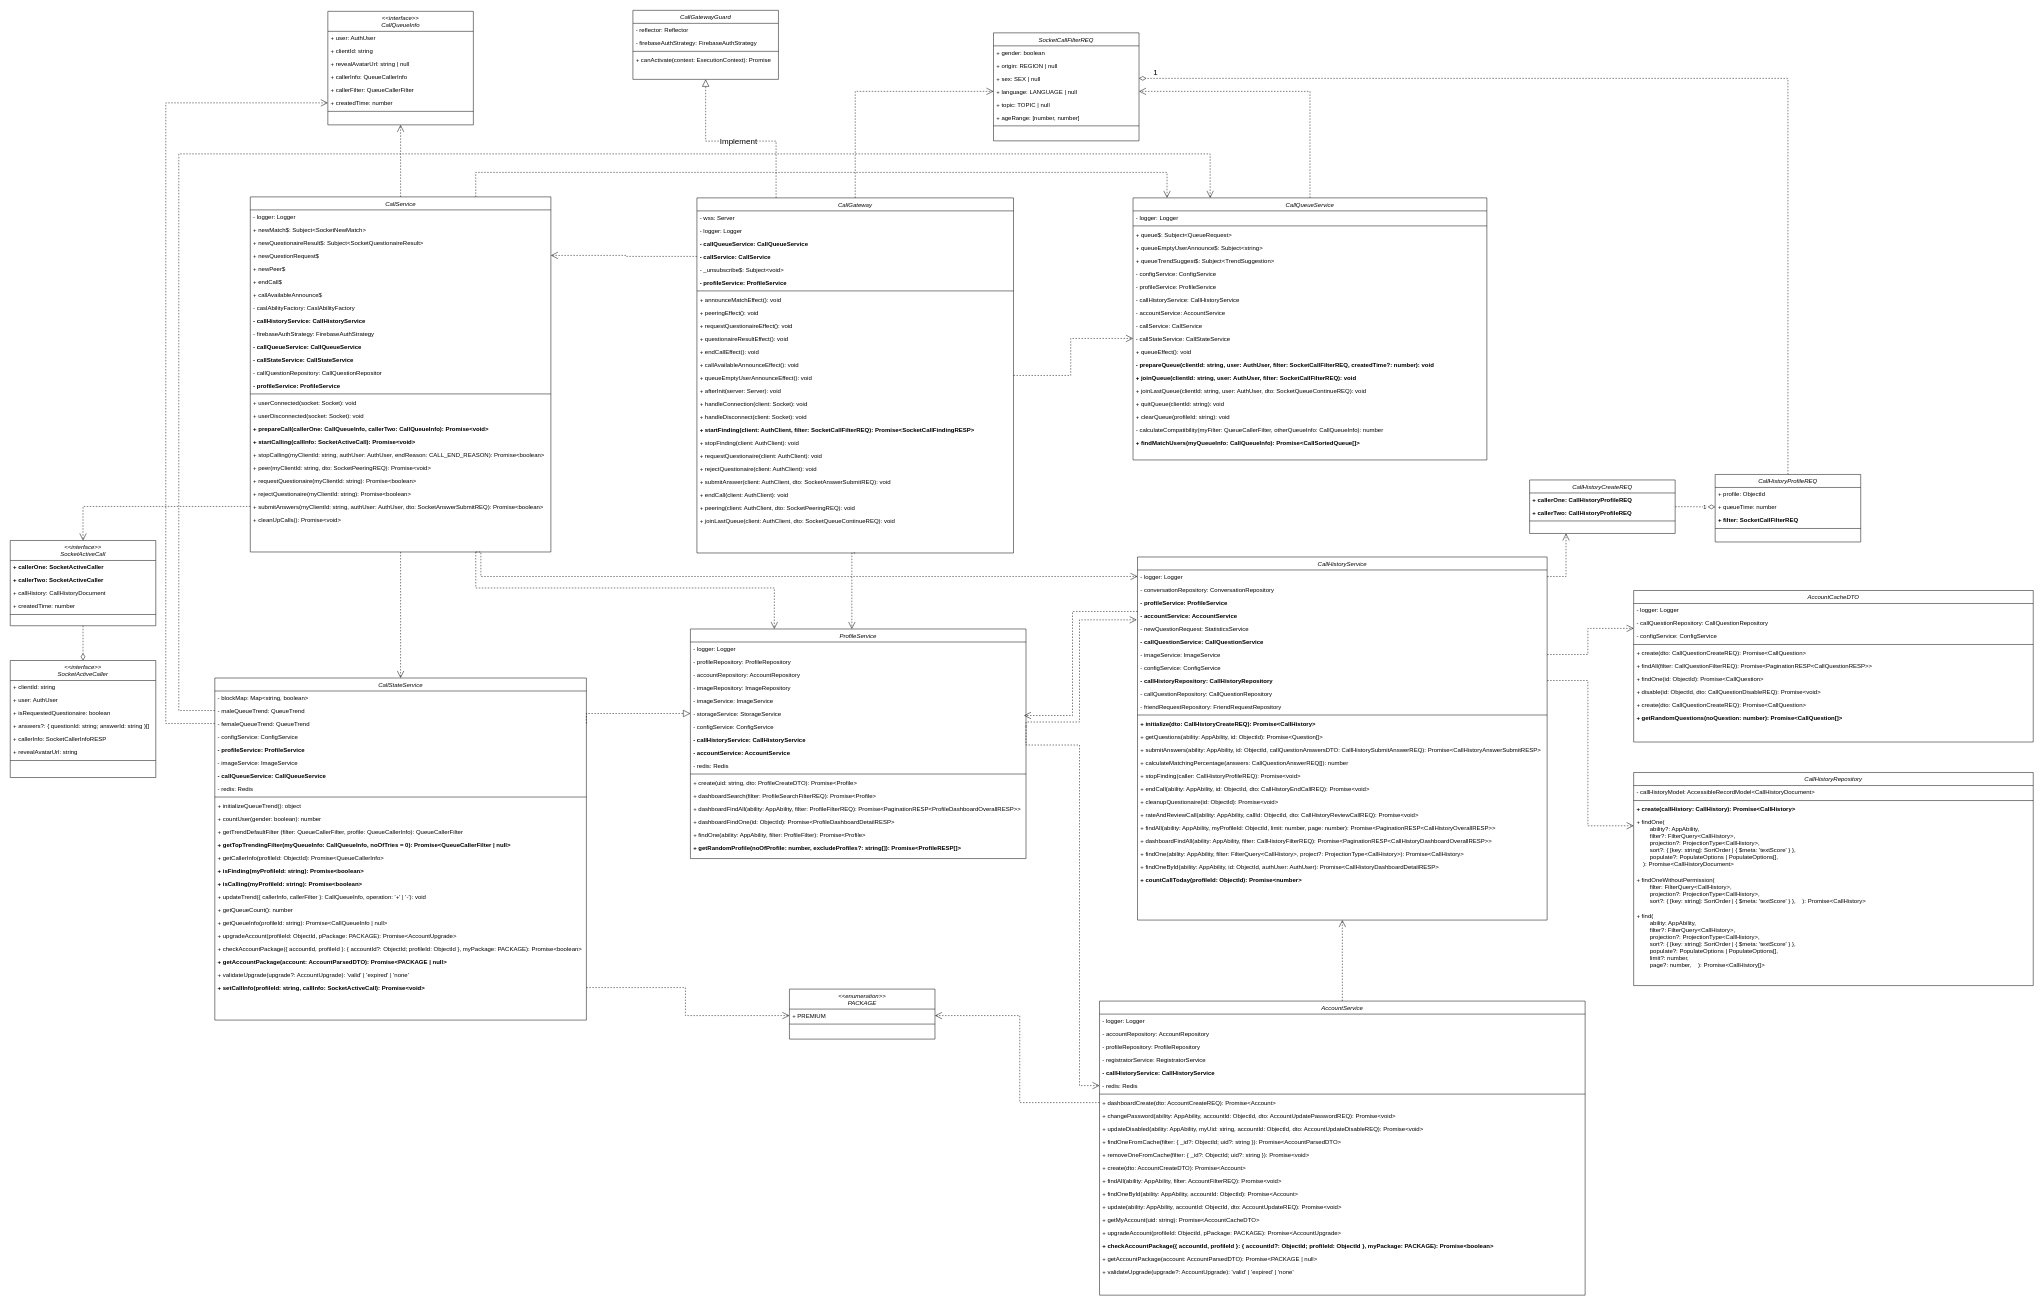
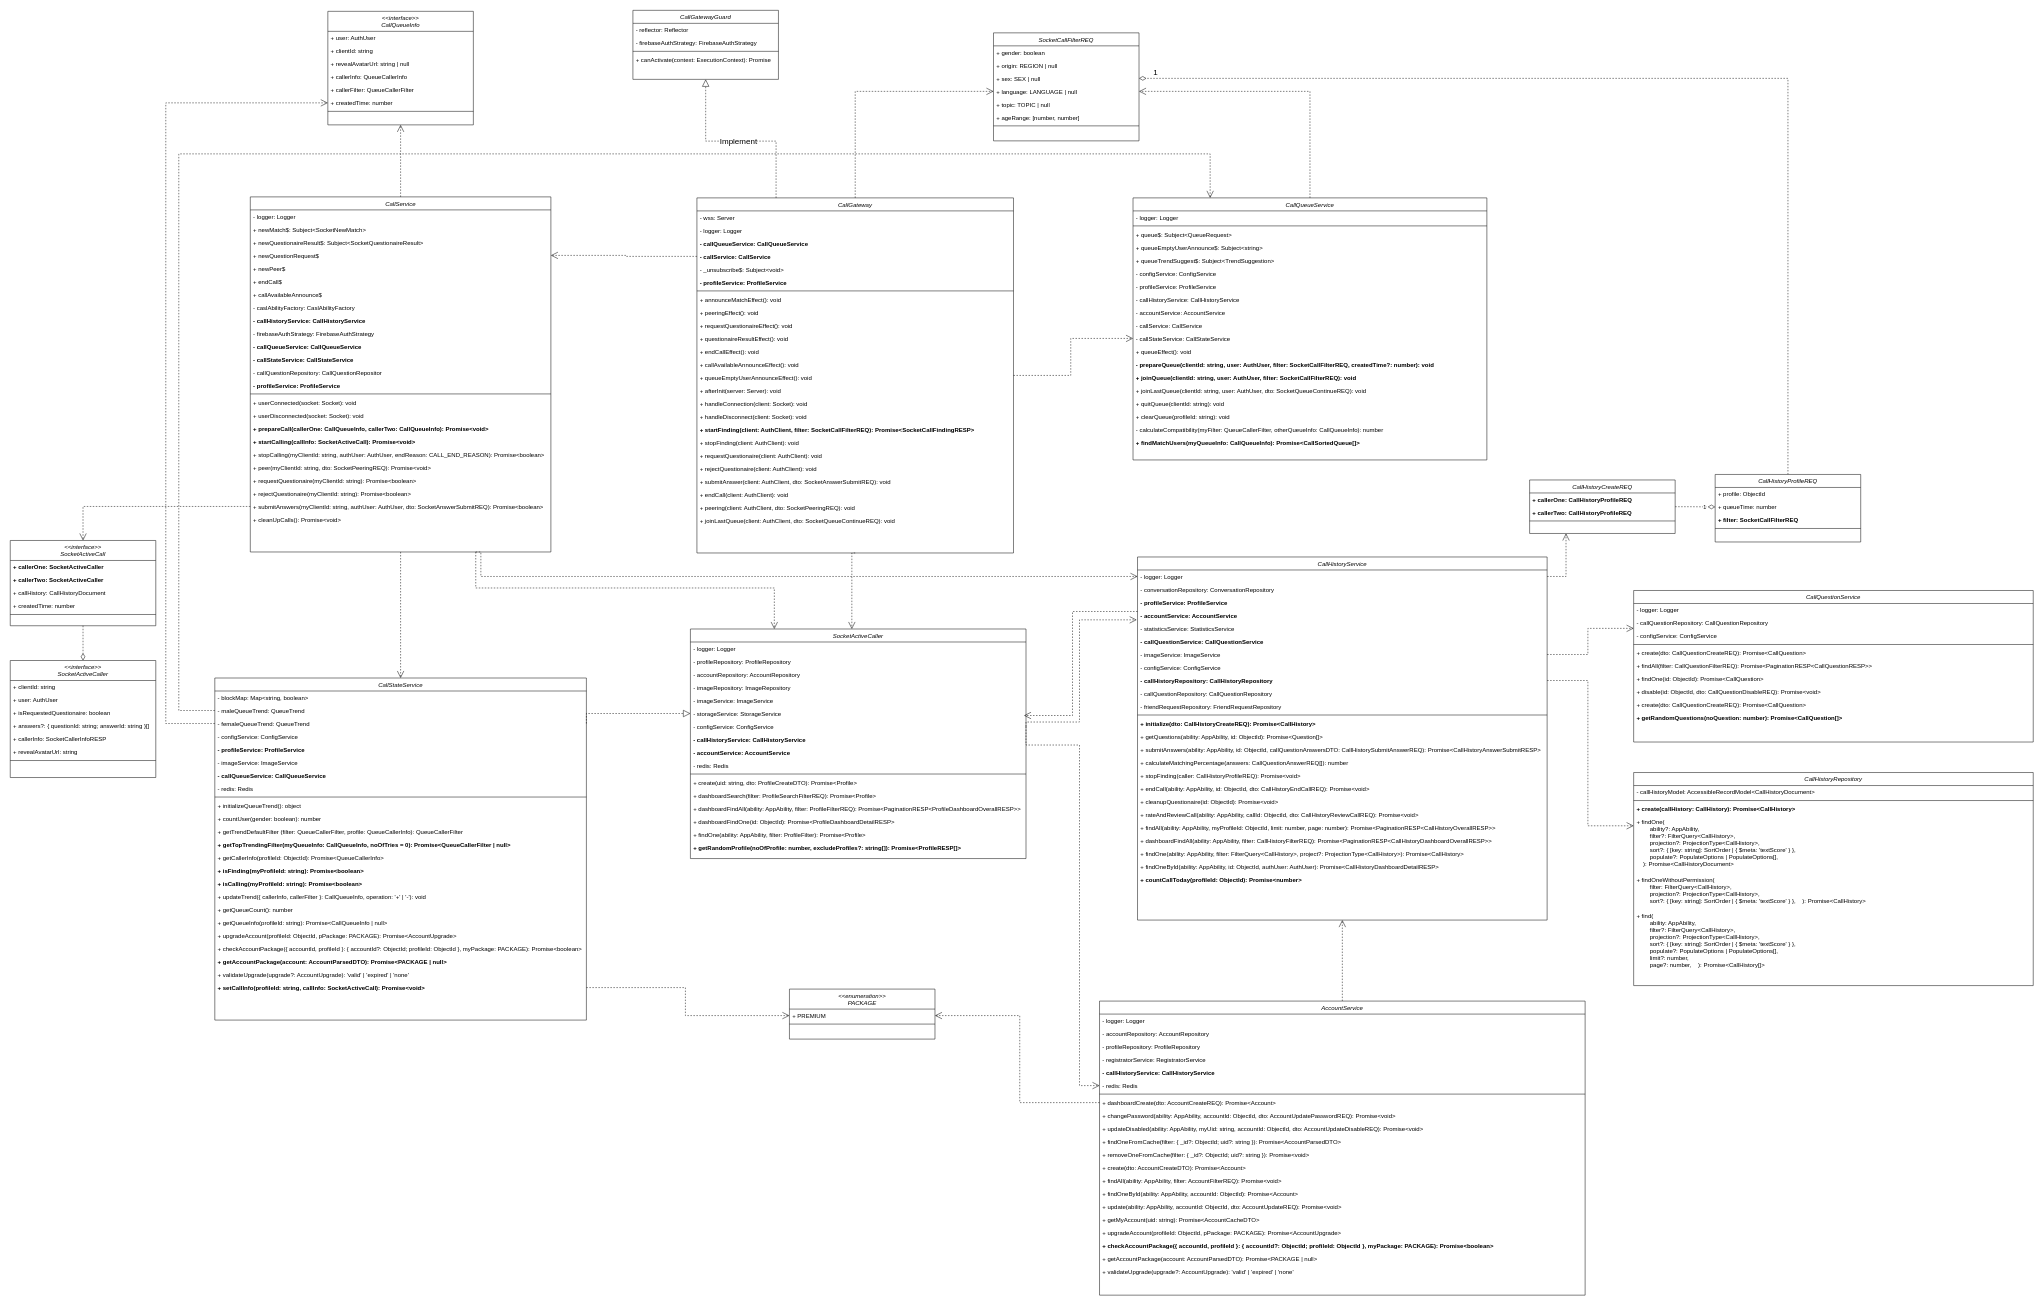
(811, 172) -> none
(1833, 597) -> (1833, 597)
(1201, 629) -> (1198, 629)
(858, 636) -> (858, 636)
